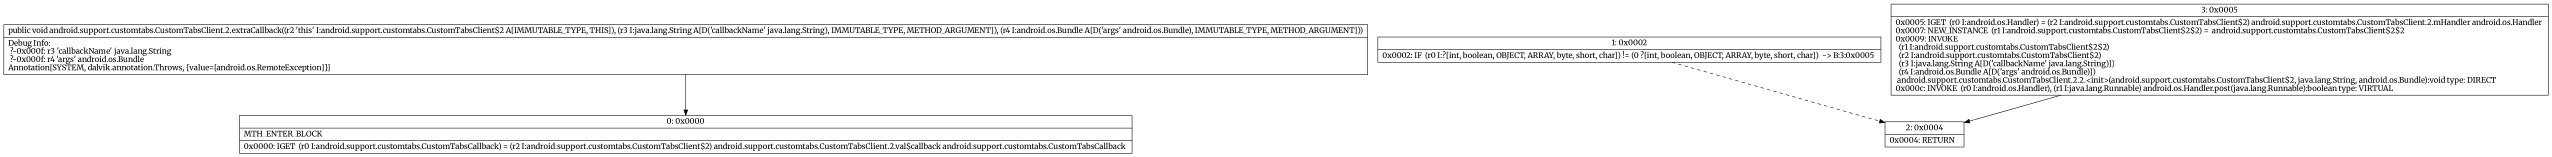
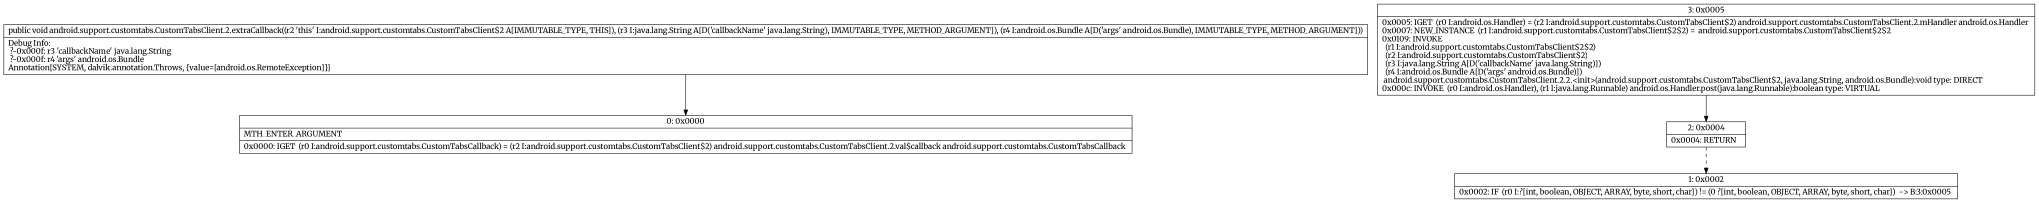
(1929, 39) -> (1414, 39)
(1776, 92) -> (1706, 158)
(283, 134) -> (293, 134)
